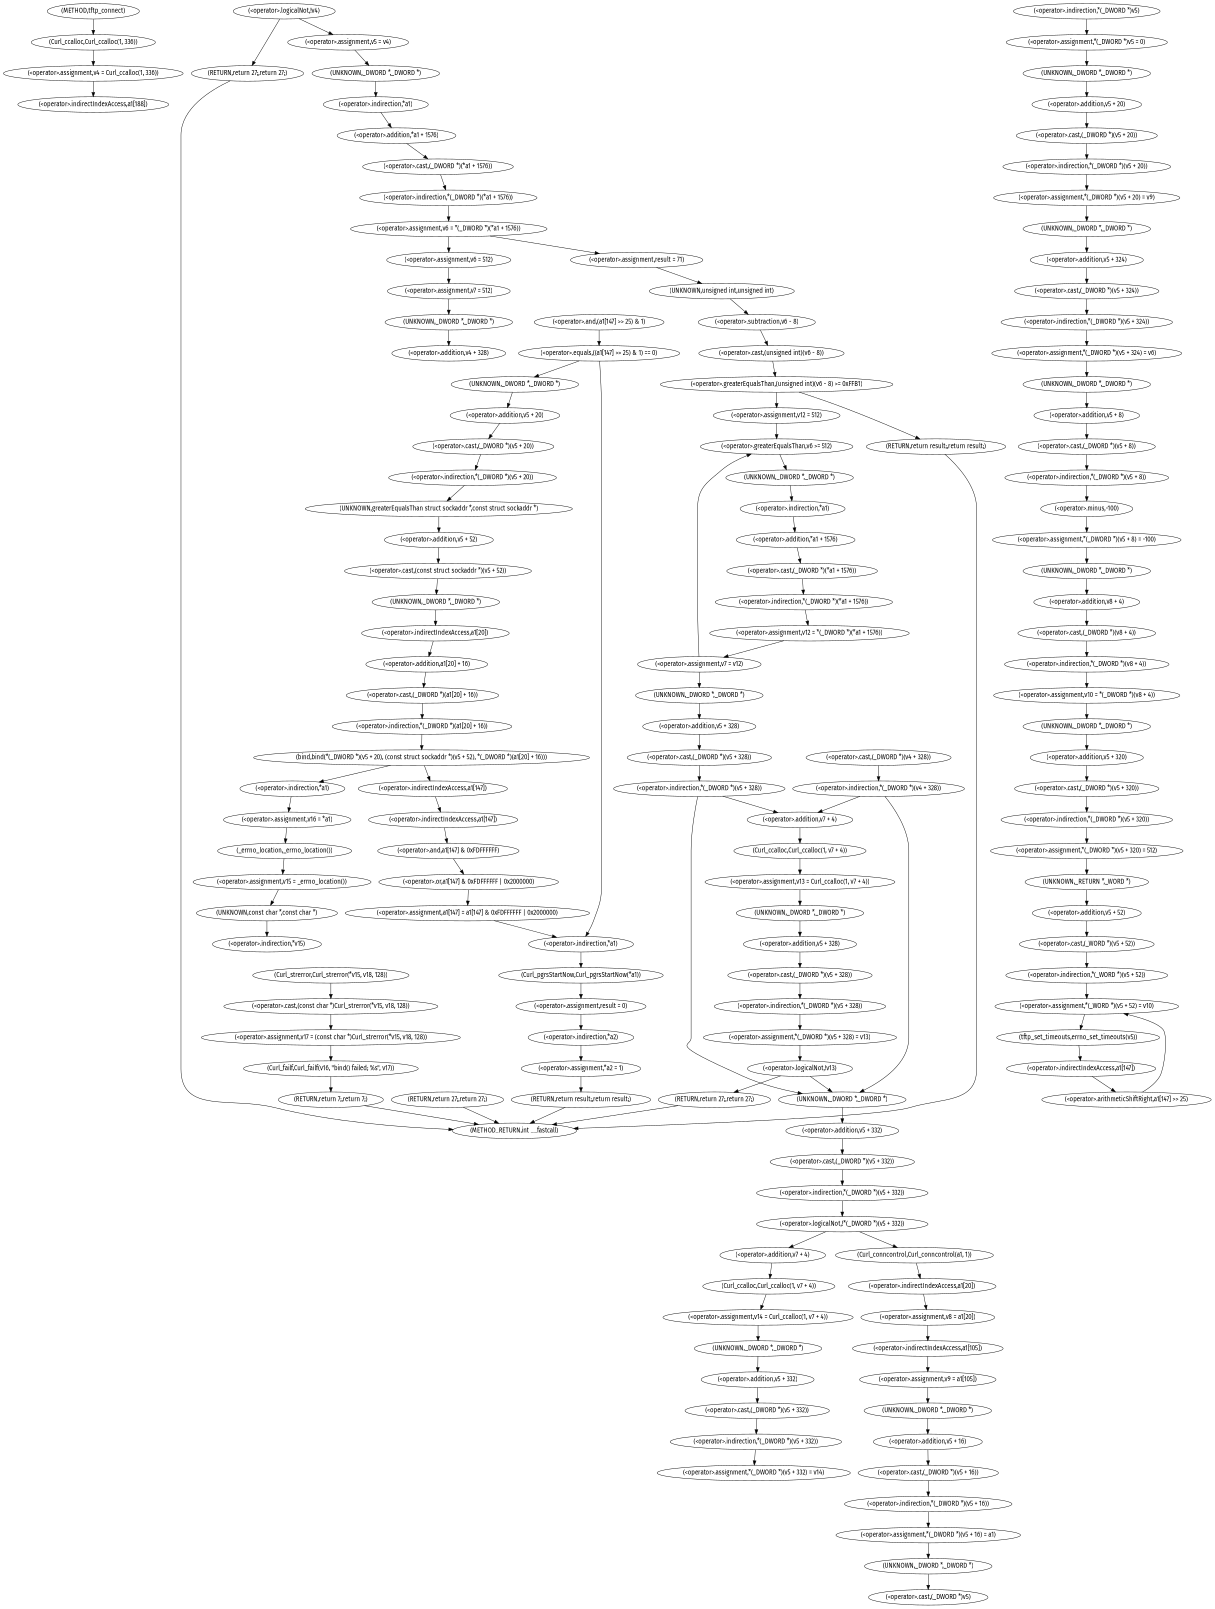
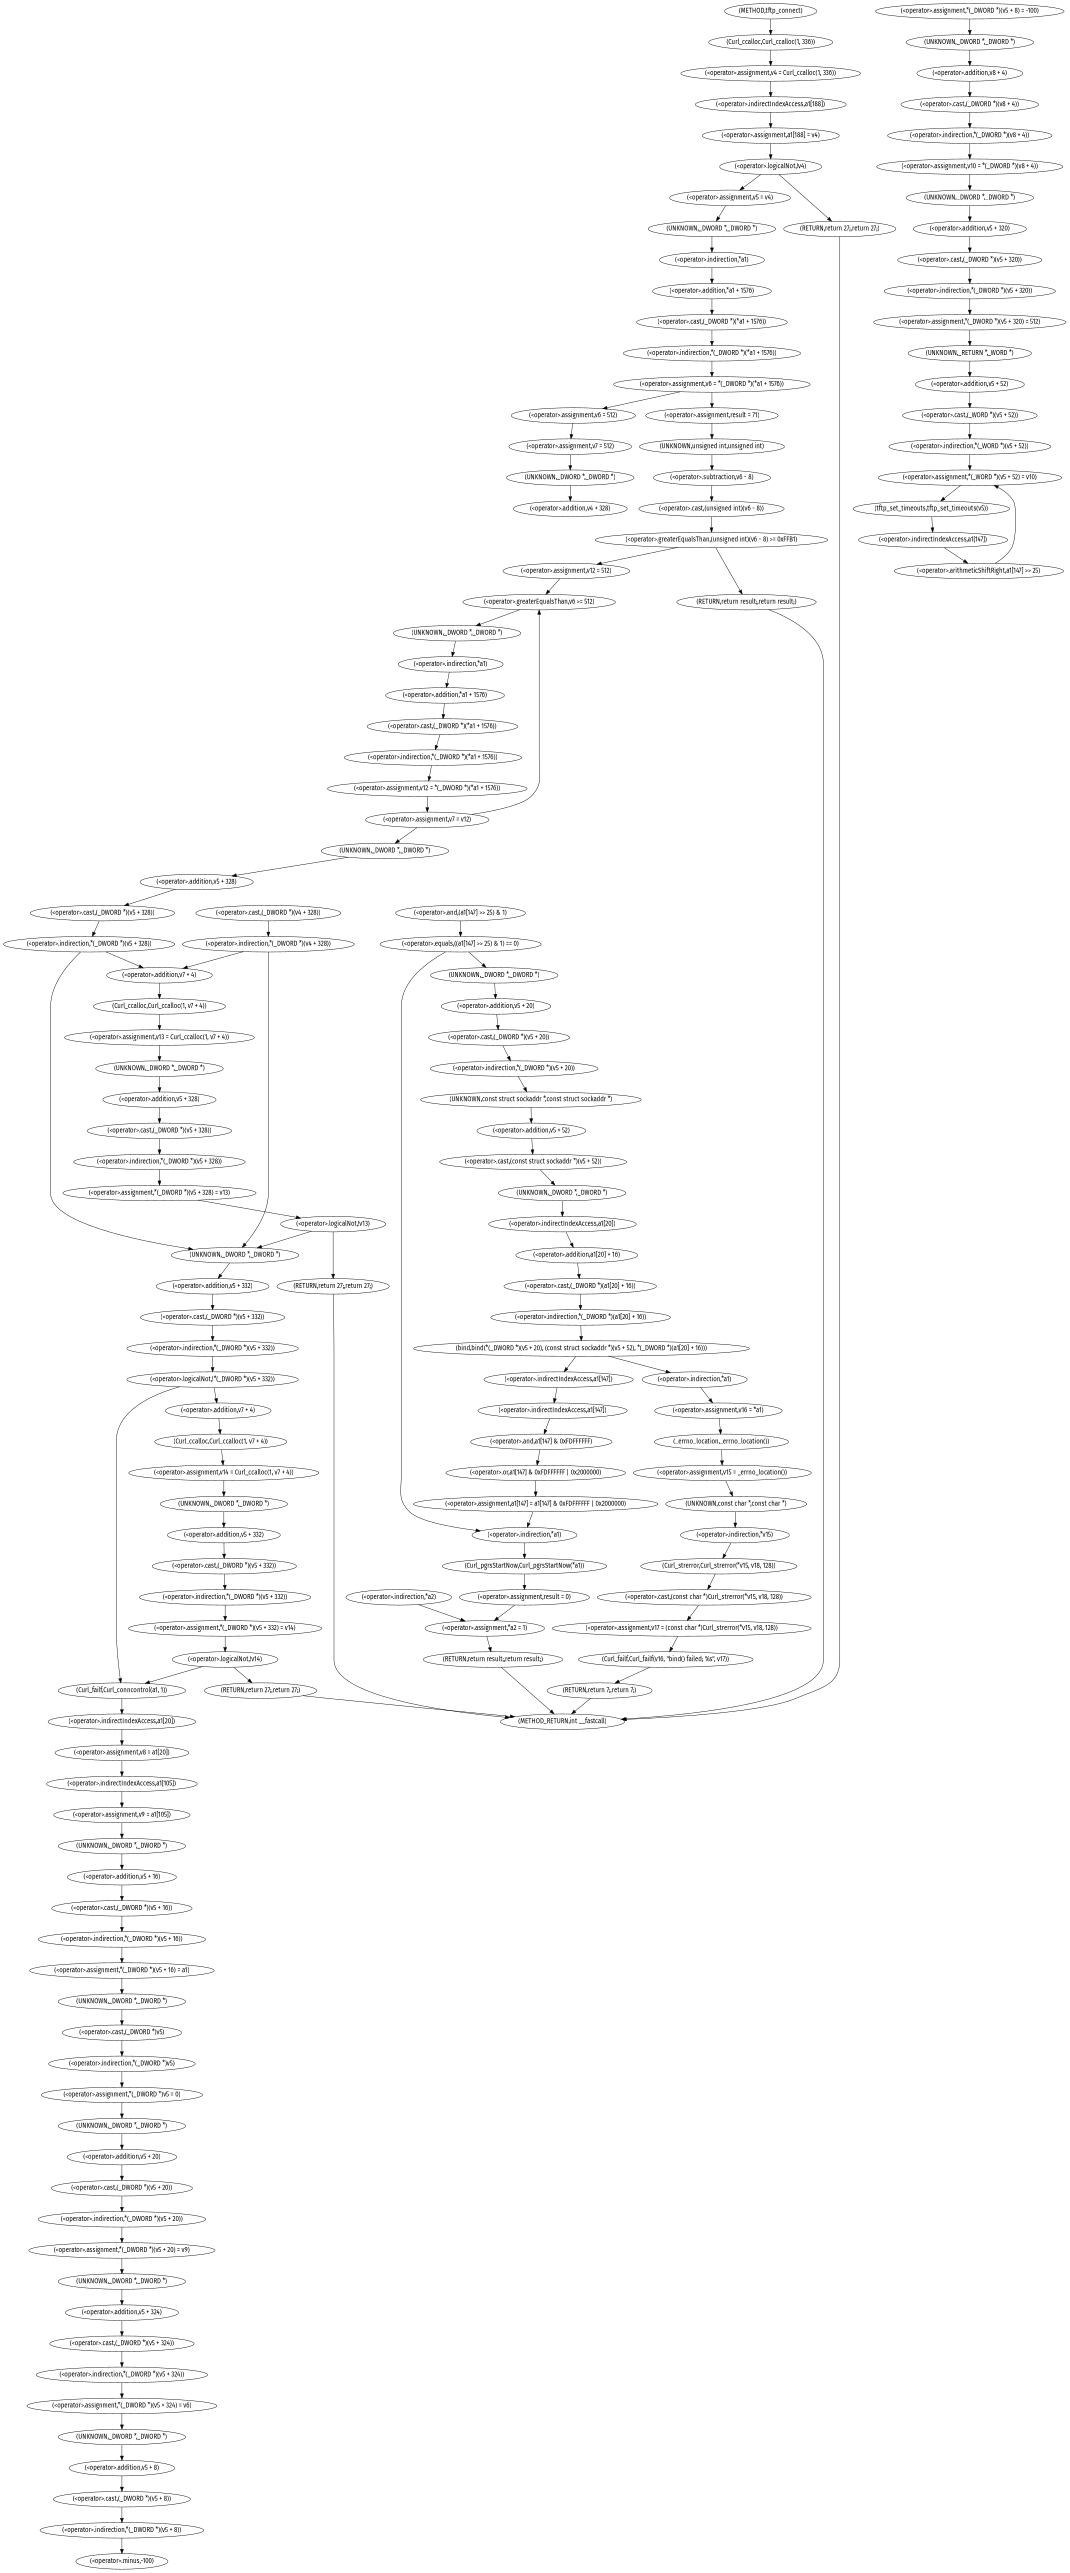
none -> (771, 136)
(439, 509) -> (531, 1100)
(1087, 522) -> none
(581, 1020) -> (506, 1612)
(1078, 1038) -> (931, 509)
(914, 1255) -> (122, 1691)
none -> (728, 1549)
none -> (225, 1660)
none -> (122, 2046)
